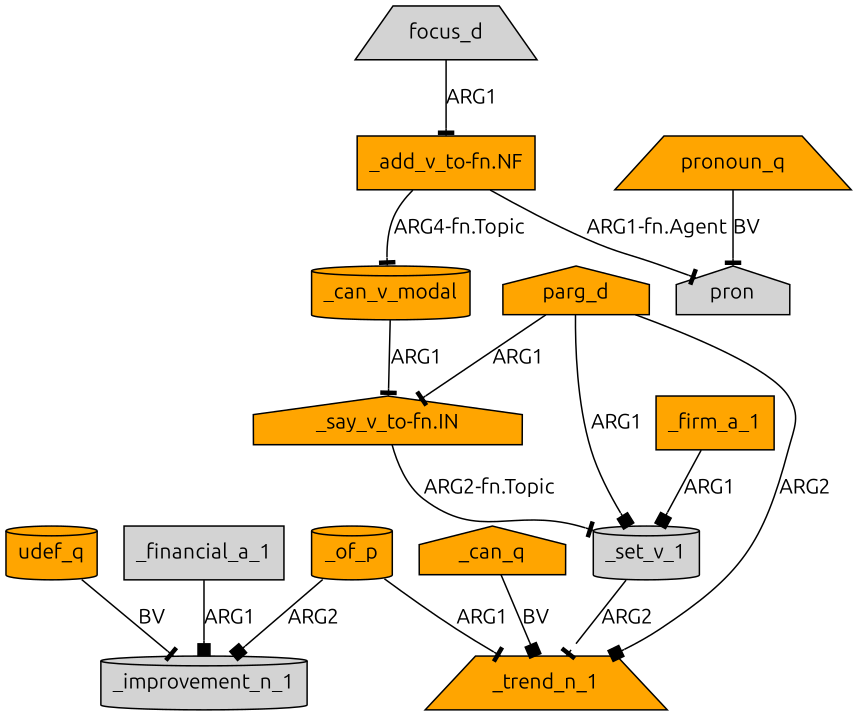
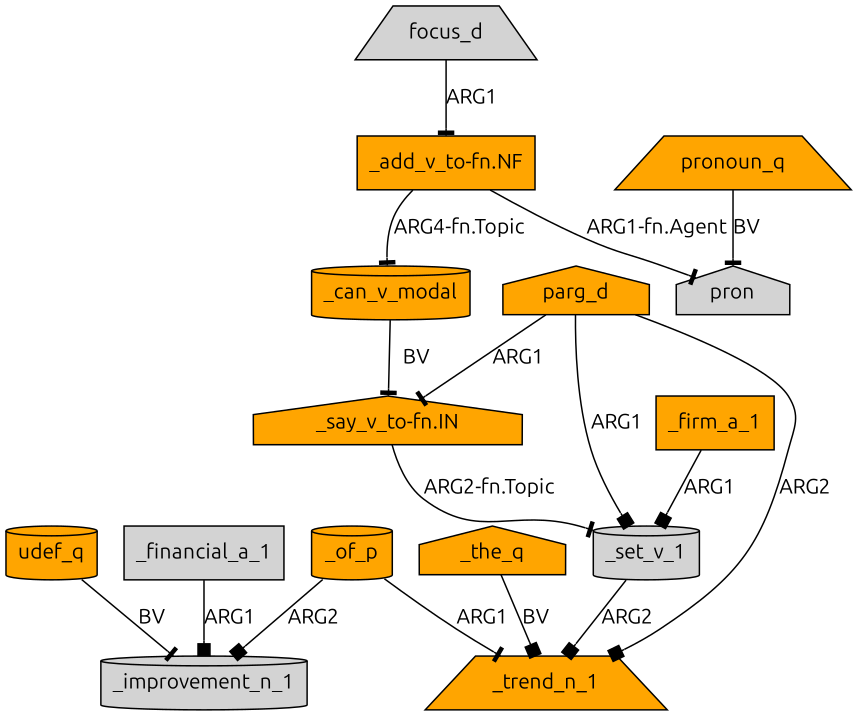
(417, 358) -> (417, 358)
(492, 553) -> (492, 553)
(601, 612) -> (601, 612)
